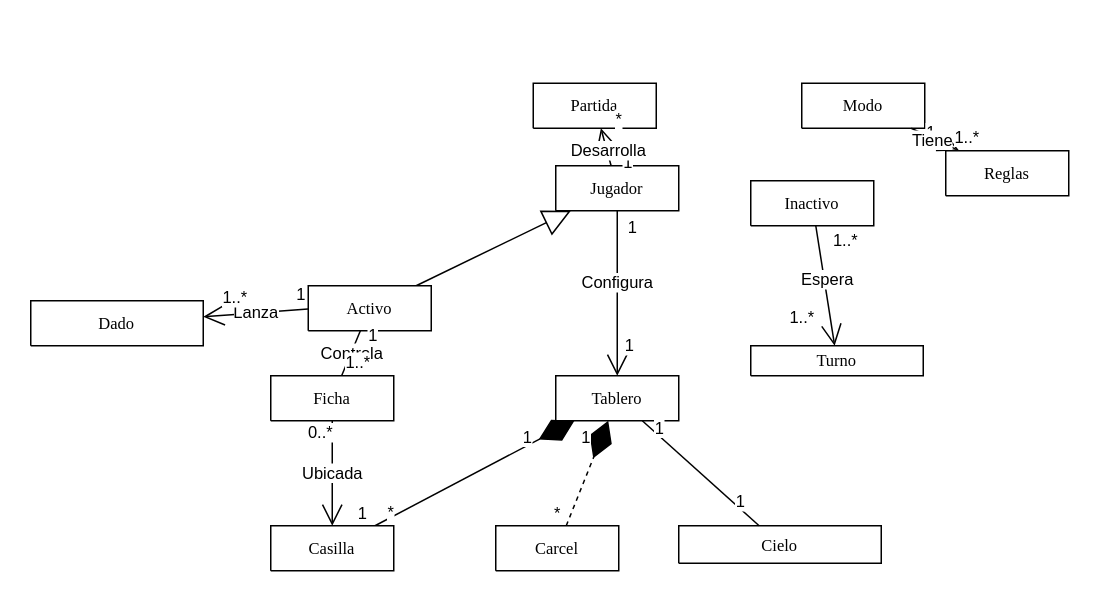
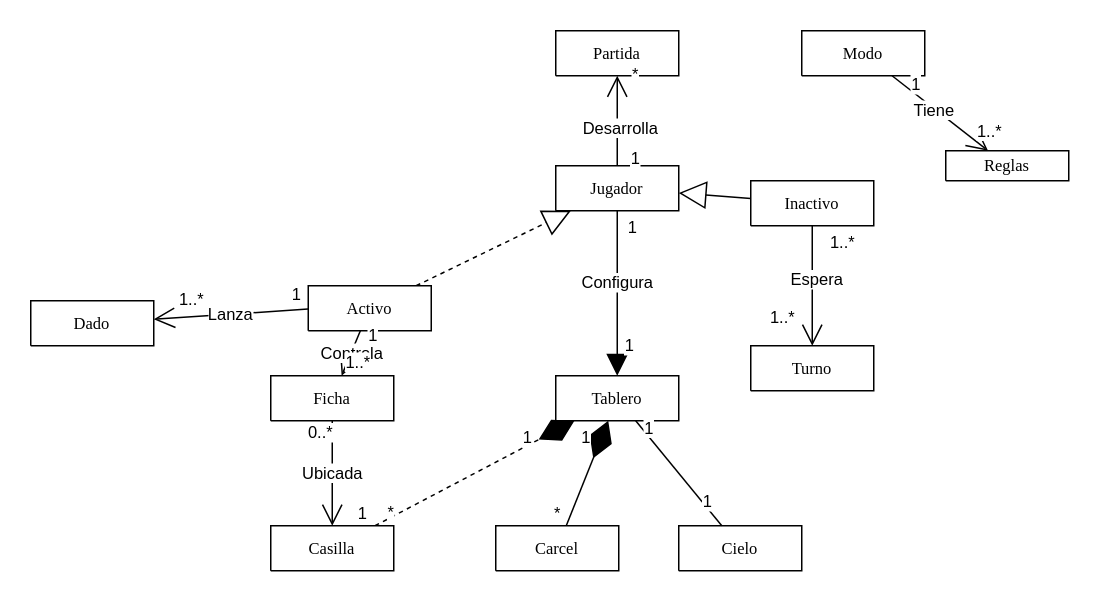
(595, 106) -> (617, 53)
(863, 106) -> (863, 53)
(1007, 173) -> (1007, 166)
none -> (729, 197)
(482, 254) -> (482, 254)
(117, 323) -> (92, 323)
(617, 361) -> (617, 353)
(837, 361) -> (812, 368)
(343, 372) -> (344, 371)
(466, 478) -> (466, 478)
(580, 490) -> (580, 490)
(780, 545) -> (740, 548)
